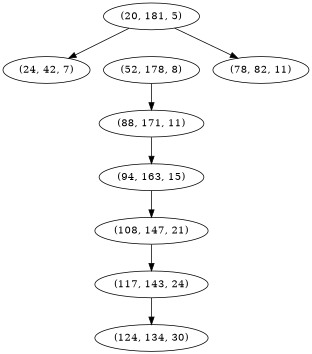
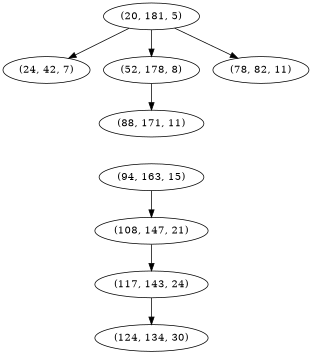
none -> (151, 40)
(151, 147) -> none
